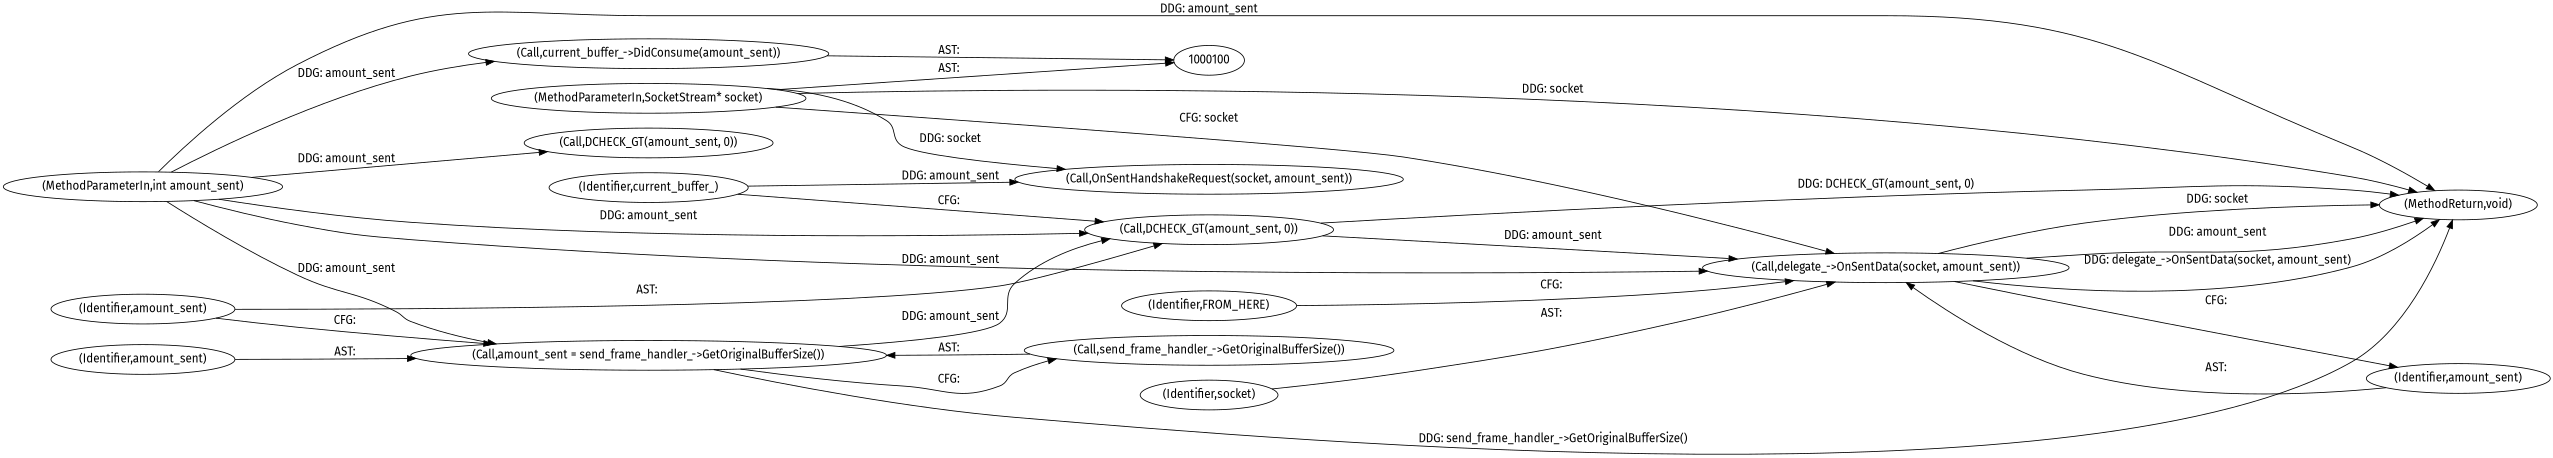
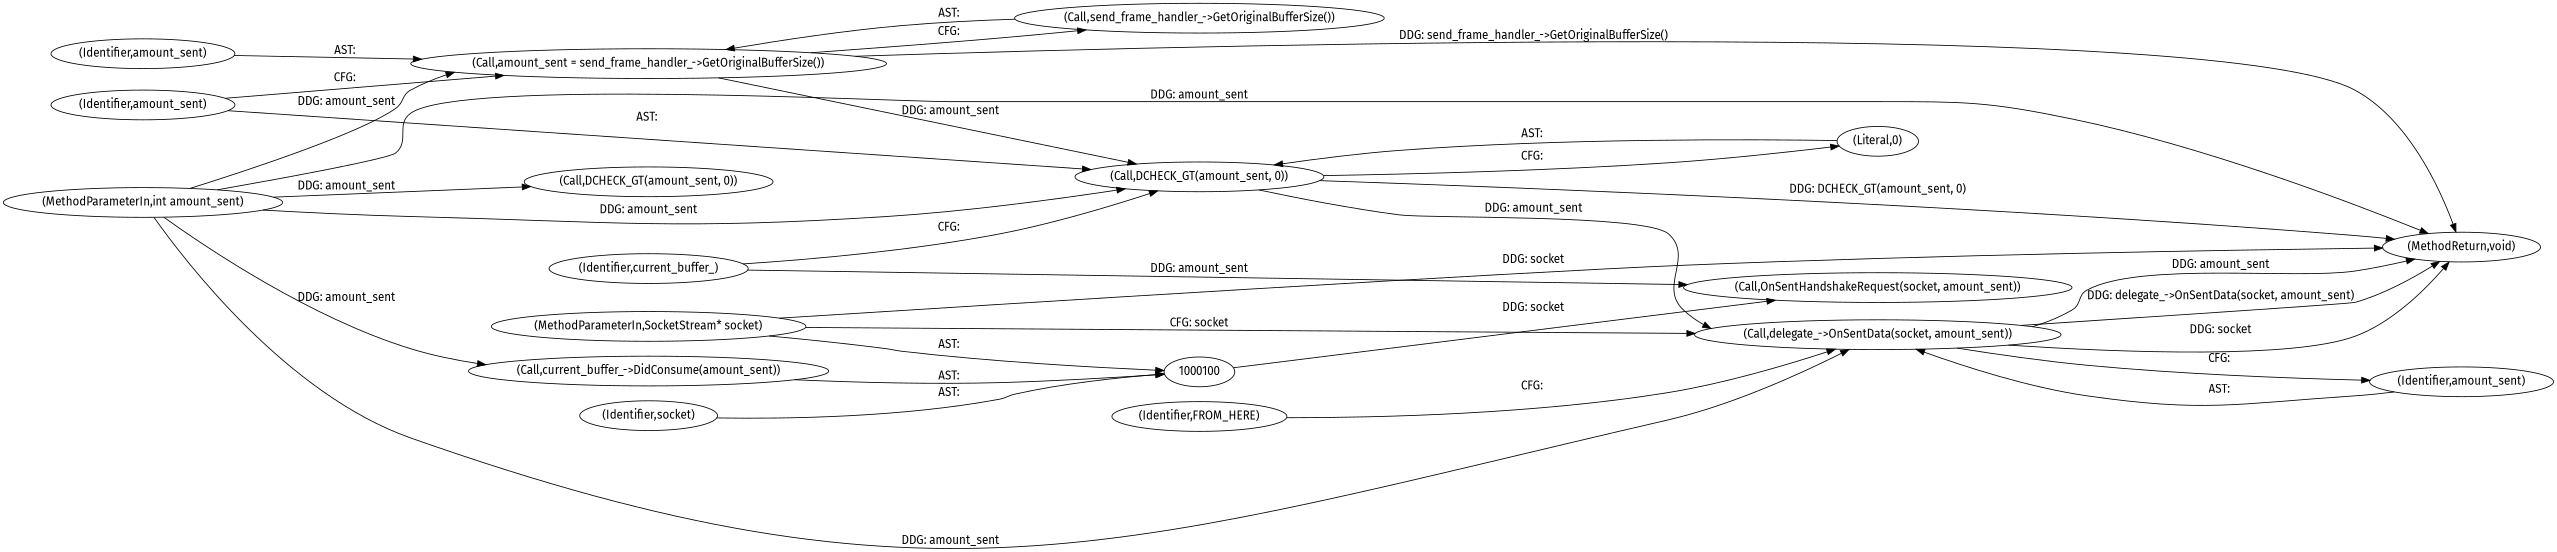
none -> (1878, 141)
(903, 146) -> (1474, 338)
(1552, 349) -> (937, 408)
